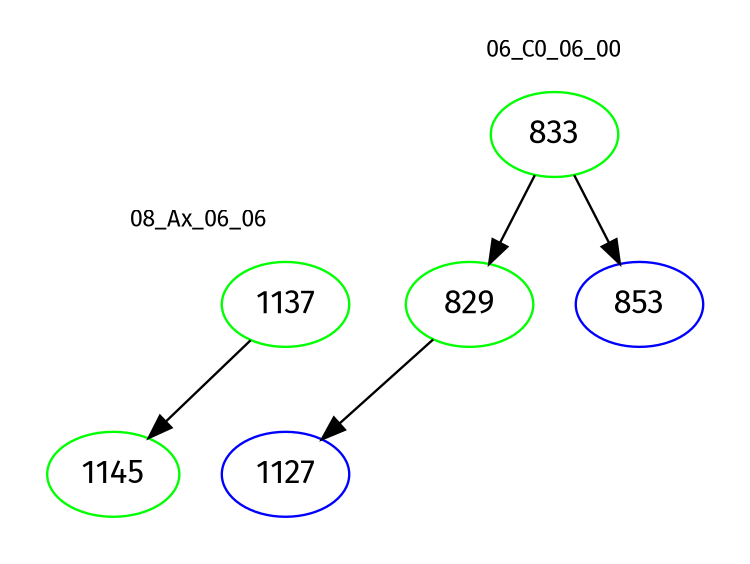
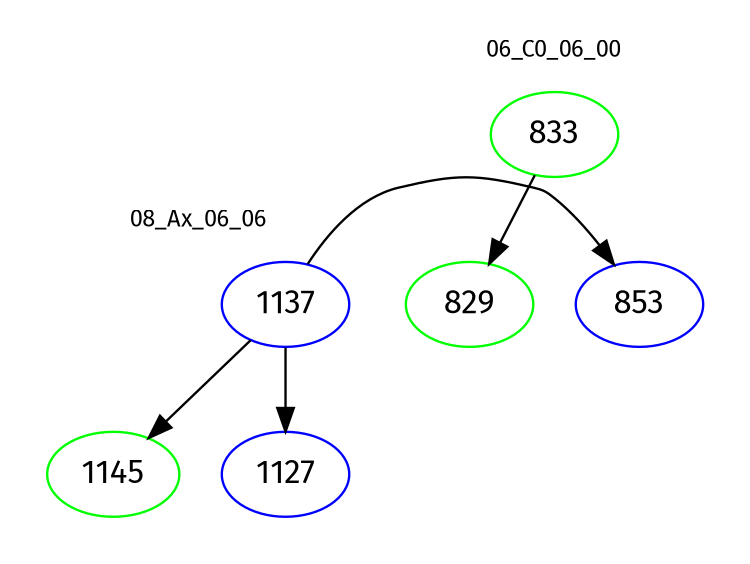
(592, 209) -> (450, 178)
(286, 304) -> (286, 304)
(386, 381) -> (286, 378)
